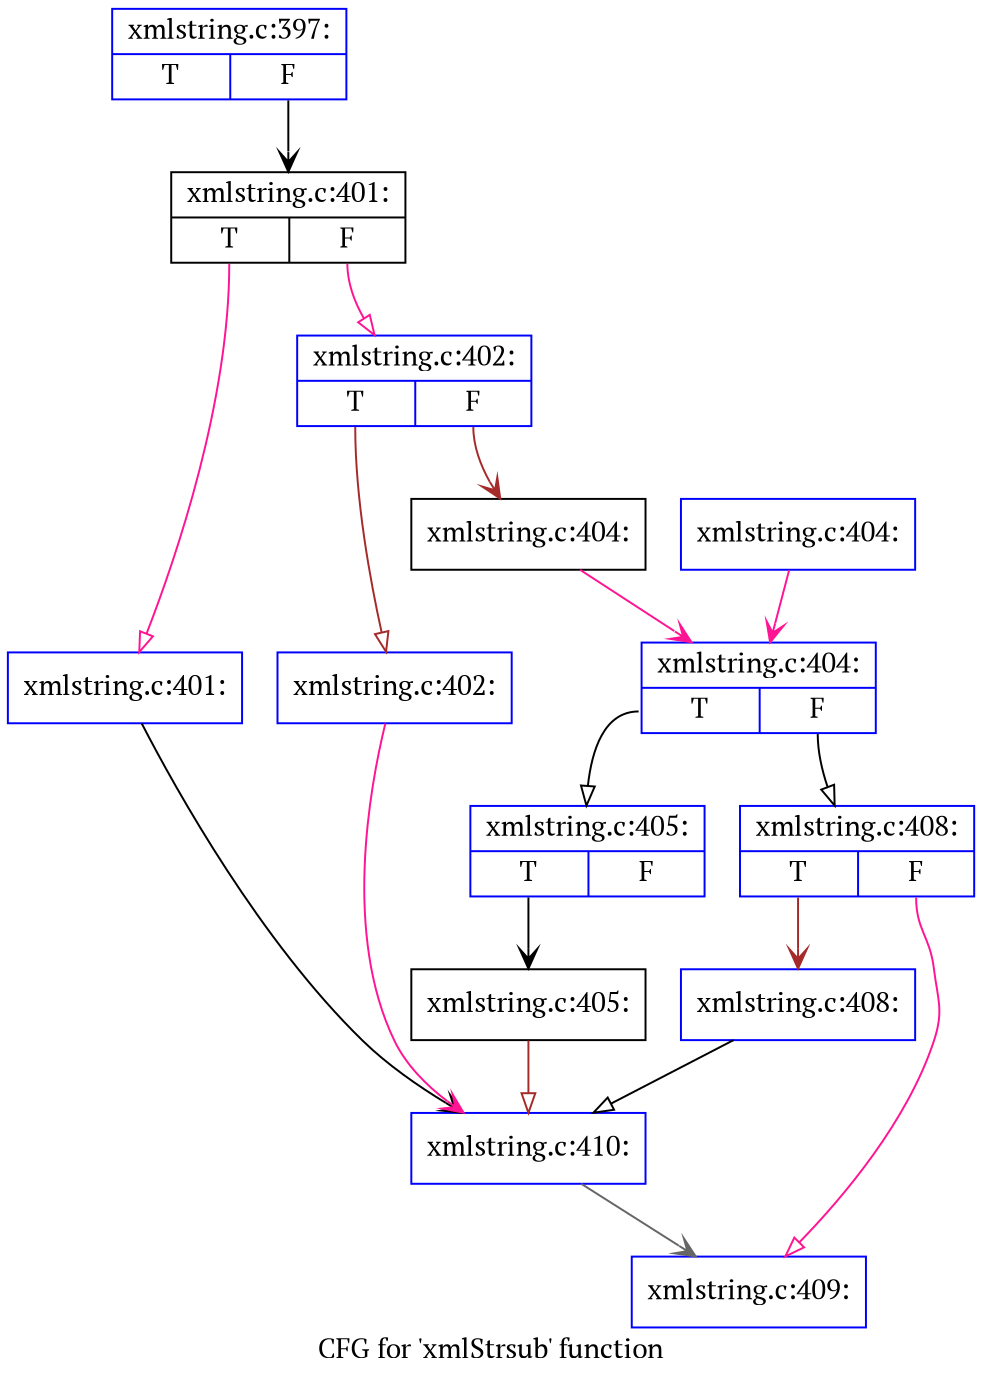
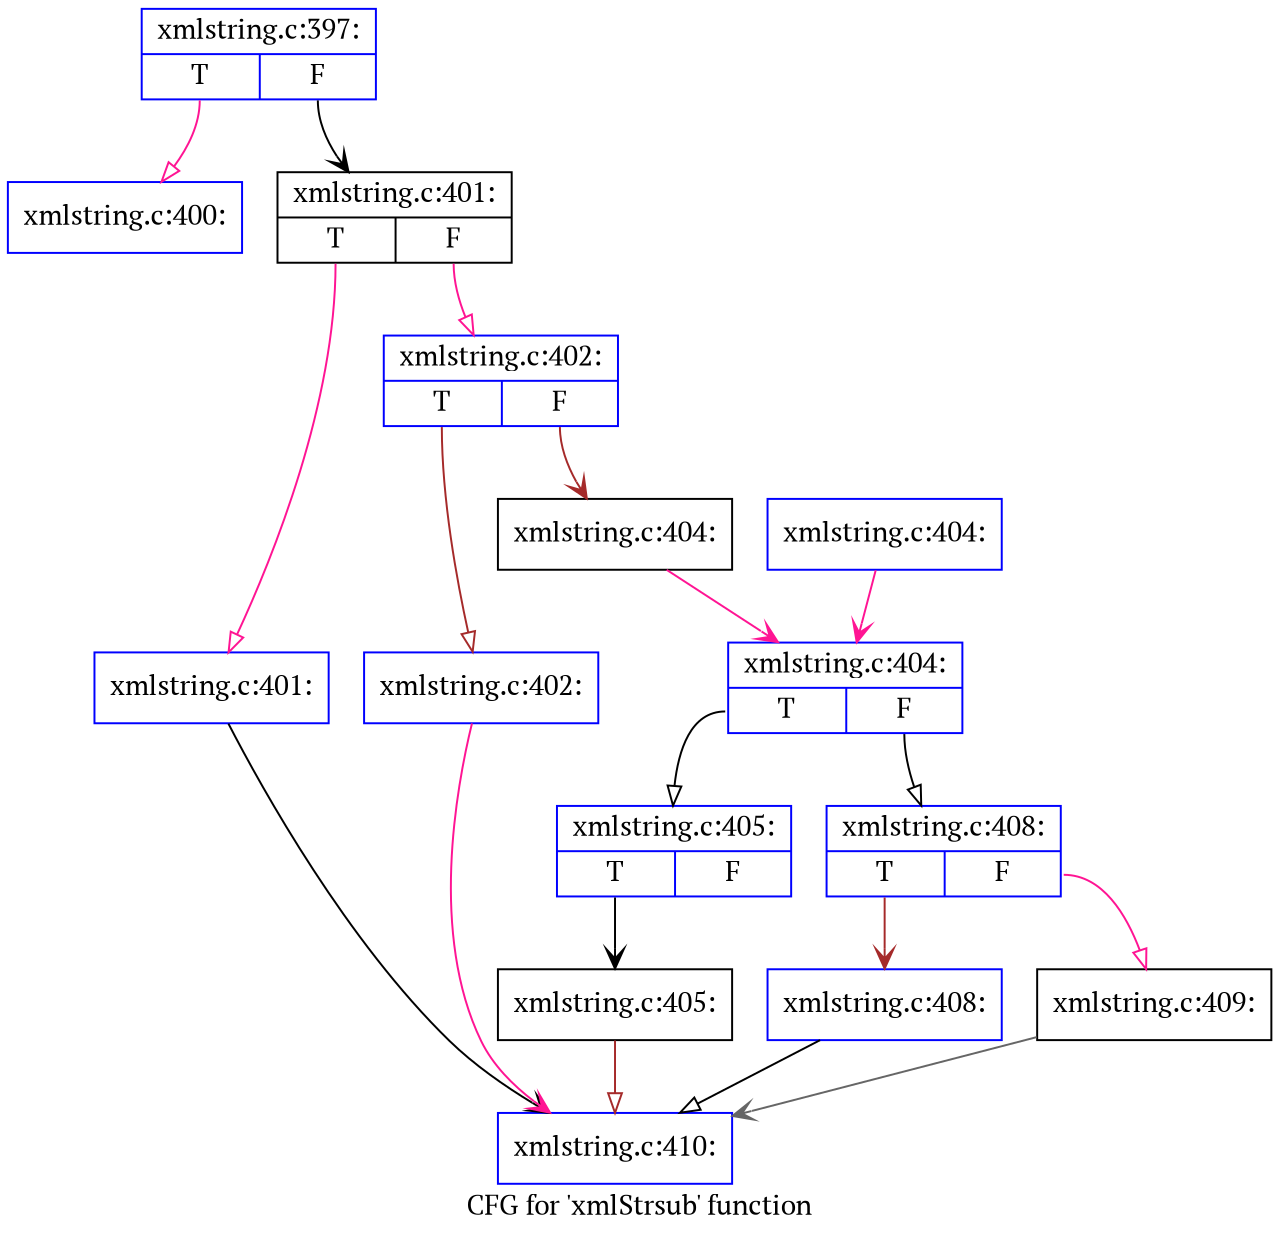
none -> (125, 217)
(630, 1215) -> (894, 1074)
(749, 1292) -> (1154, 1005)
